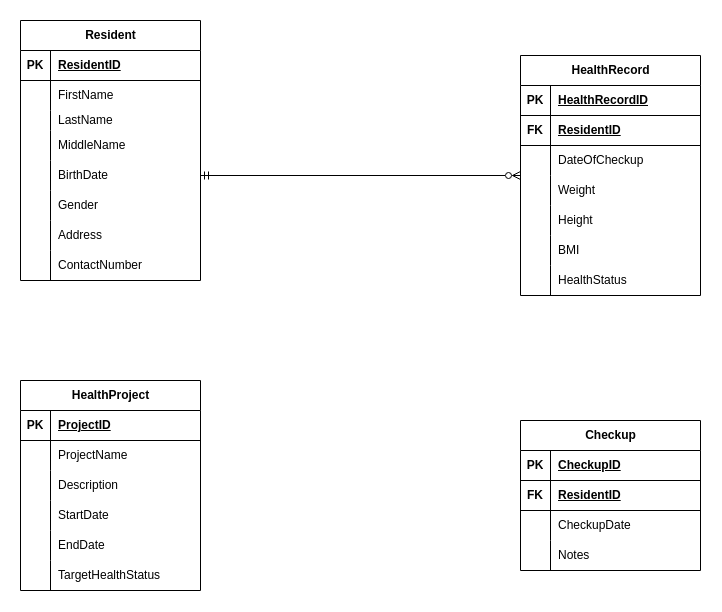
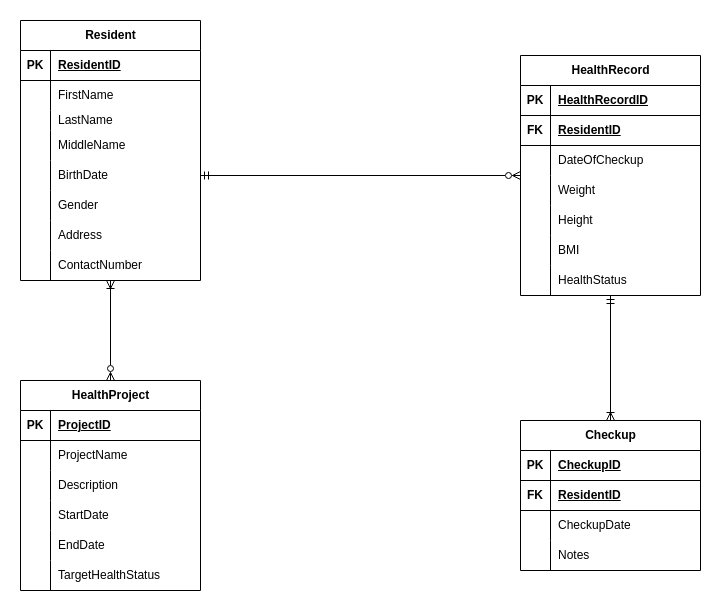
none -> (111, 323)
none -> (611, 359)
